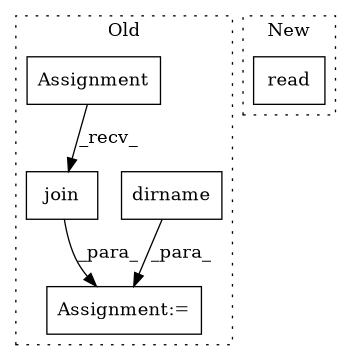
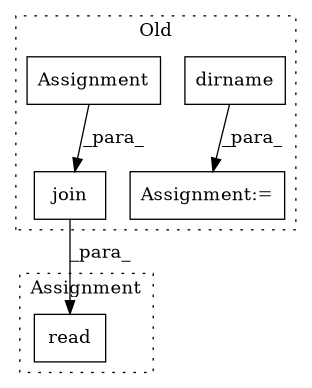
(289, 31) -> (87, 289)
(109, 138) -> (114, 138)
(72, 249) -> (70, 260)
